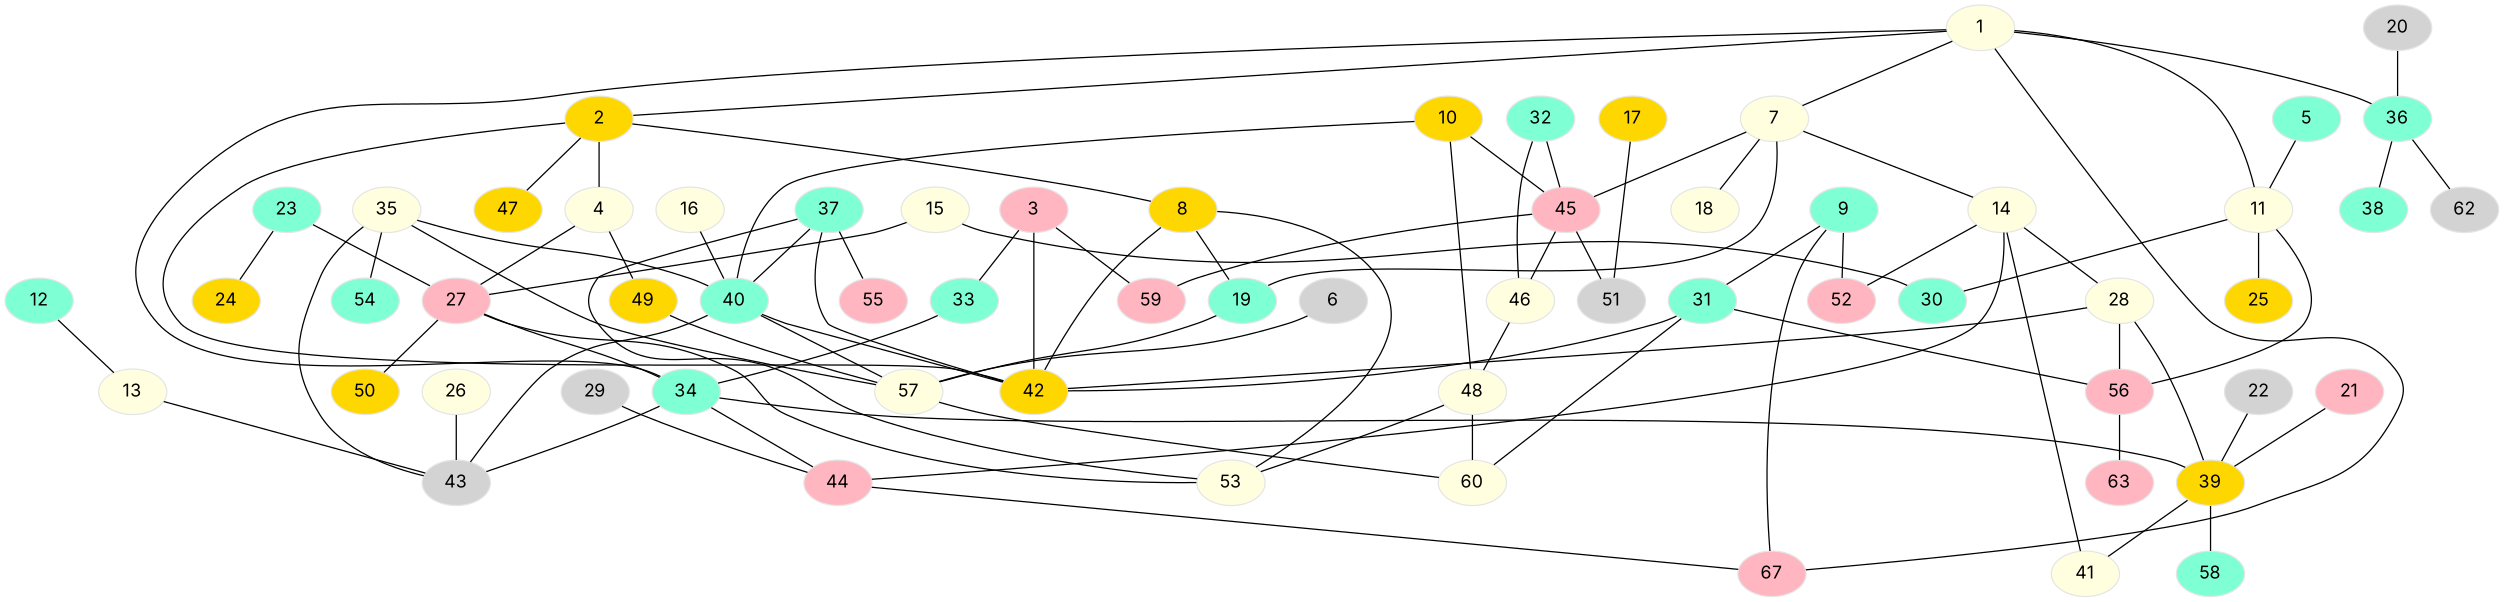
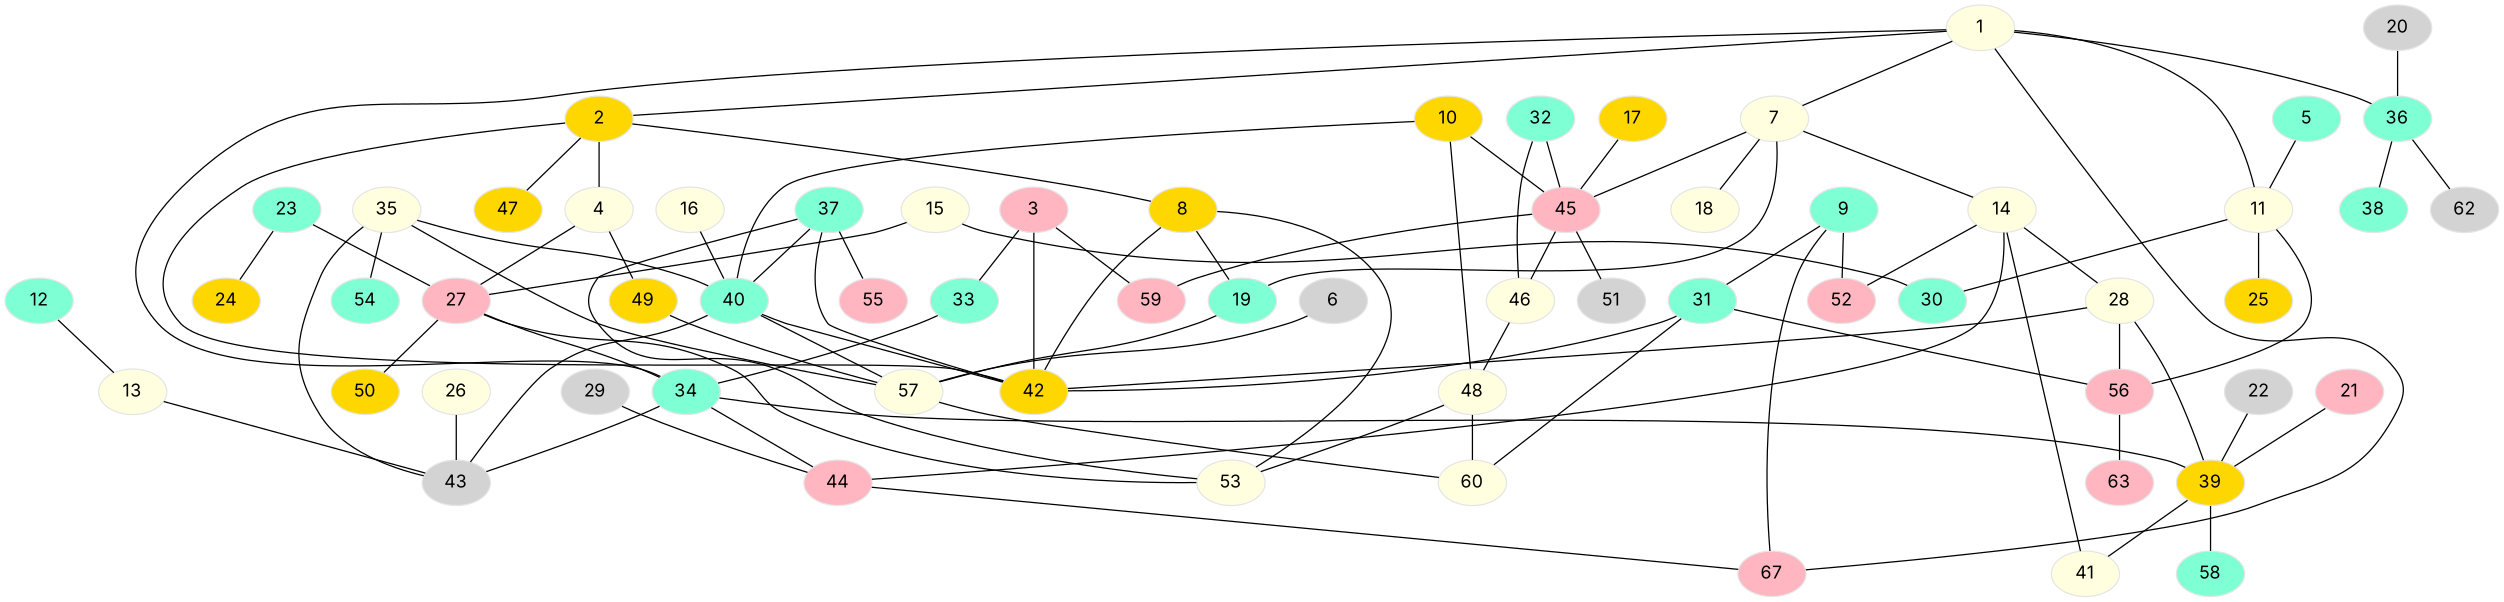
(1622, 210) -> (1599, 164)
